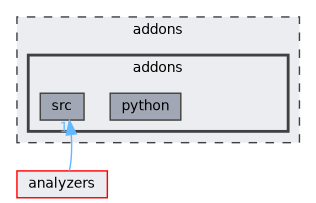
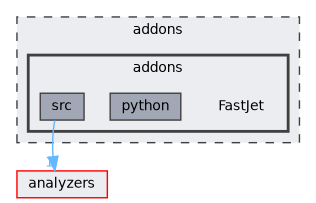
none -> (242, 107)
(72, 153) -> (53, 138)
